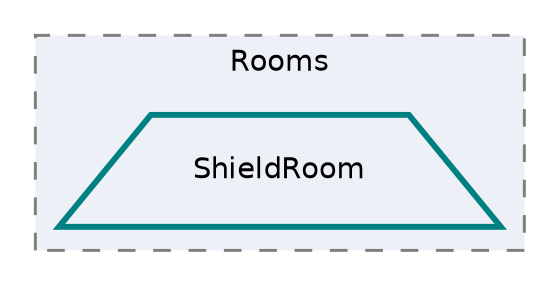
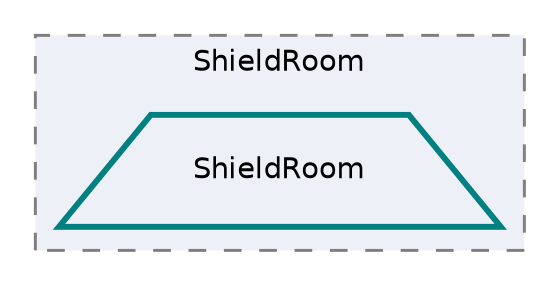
(280, 63) -> (280, 63)
